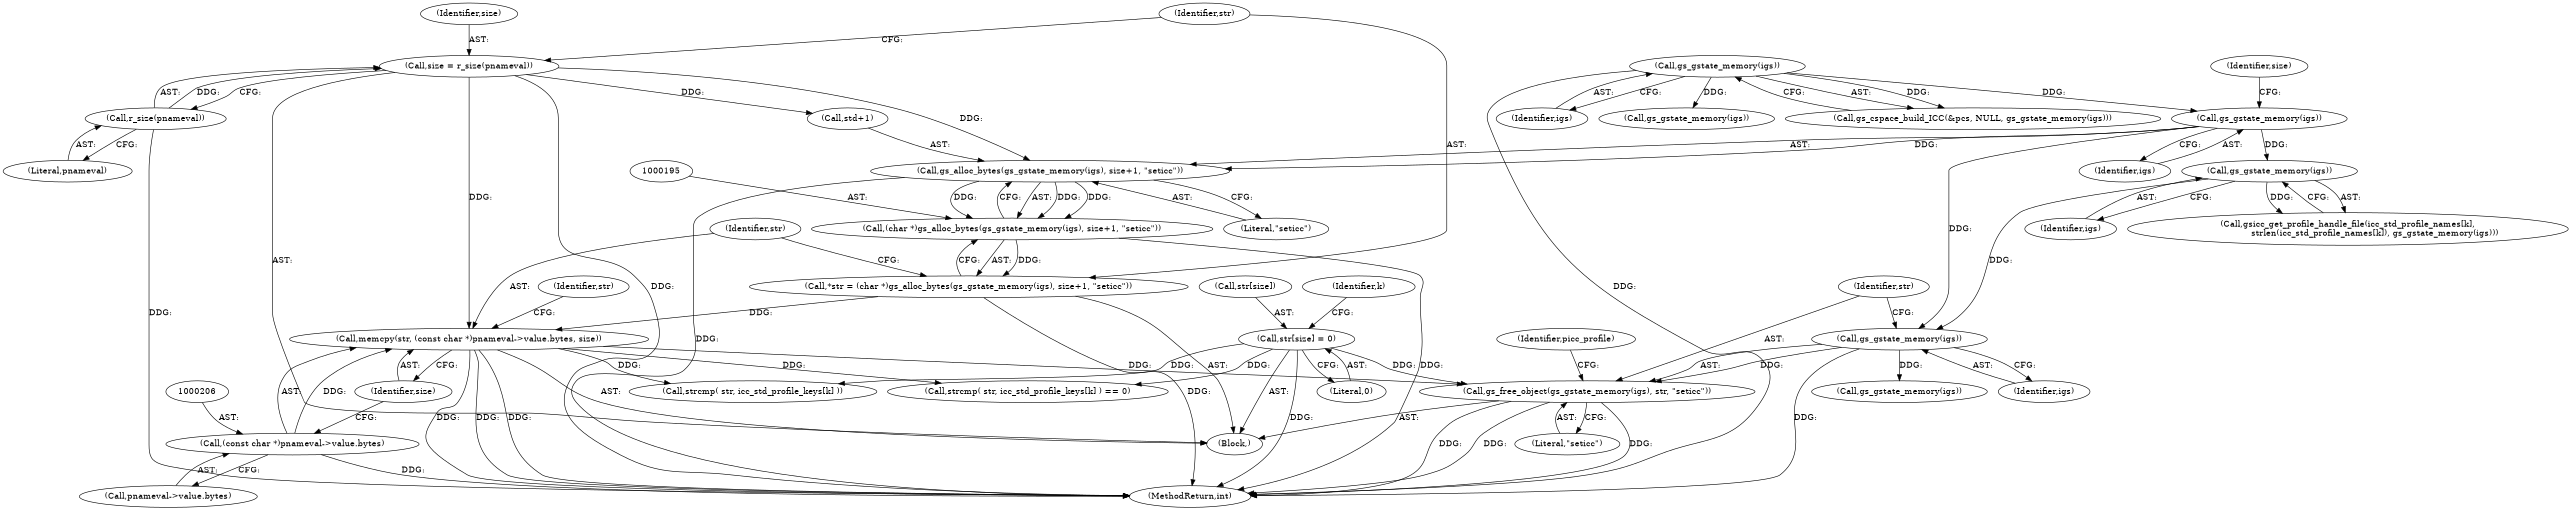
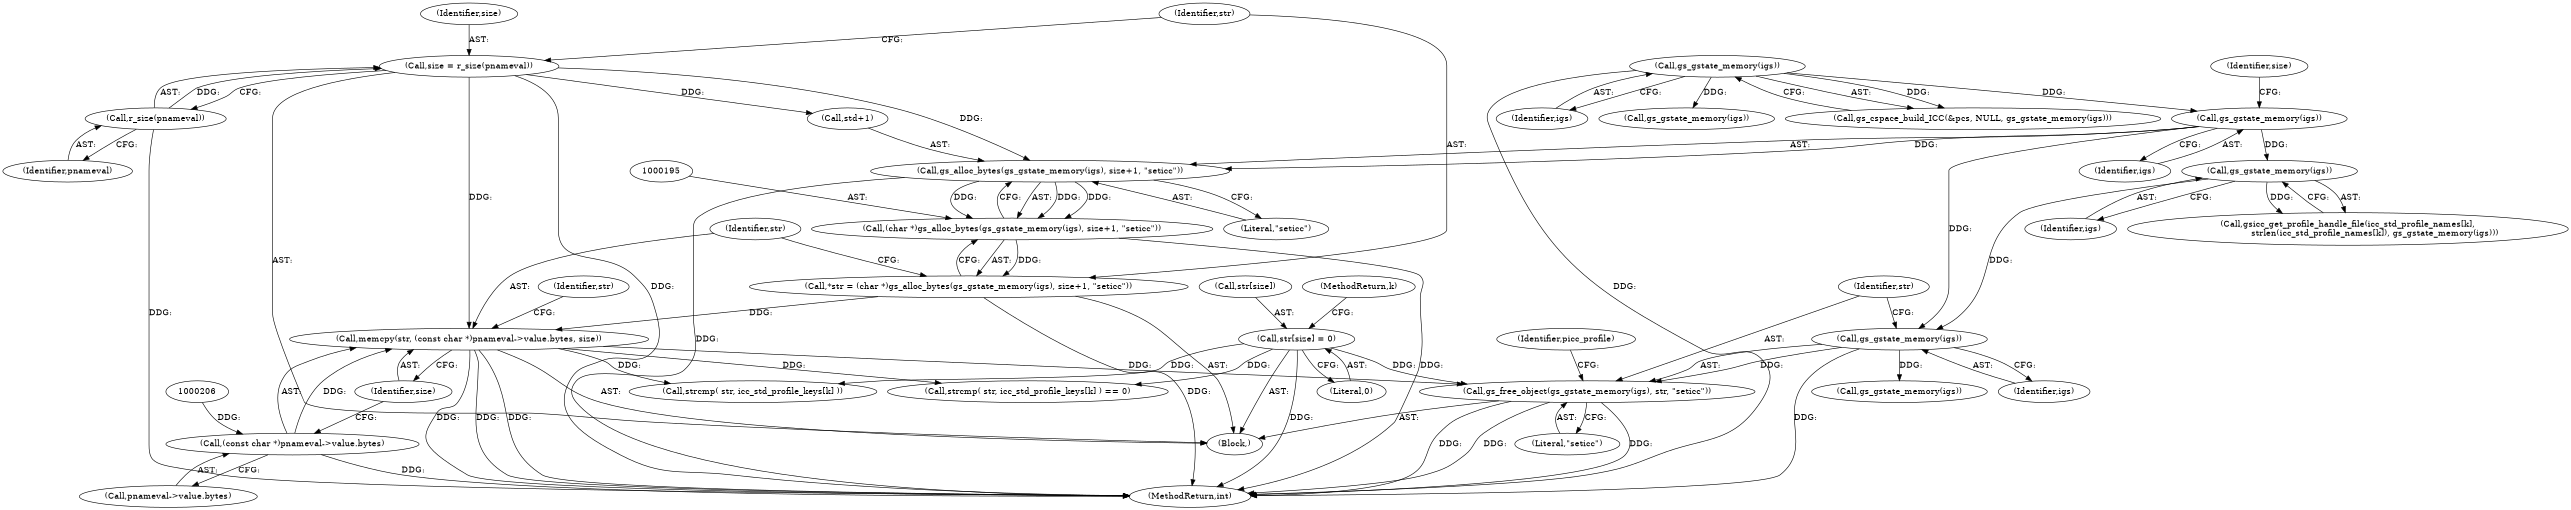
(68, 171) -> (68, 171)
(1359, 287) -> (1359, 287)
(230, 418) -> (230, 418)
